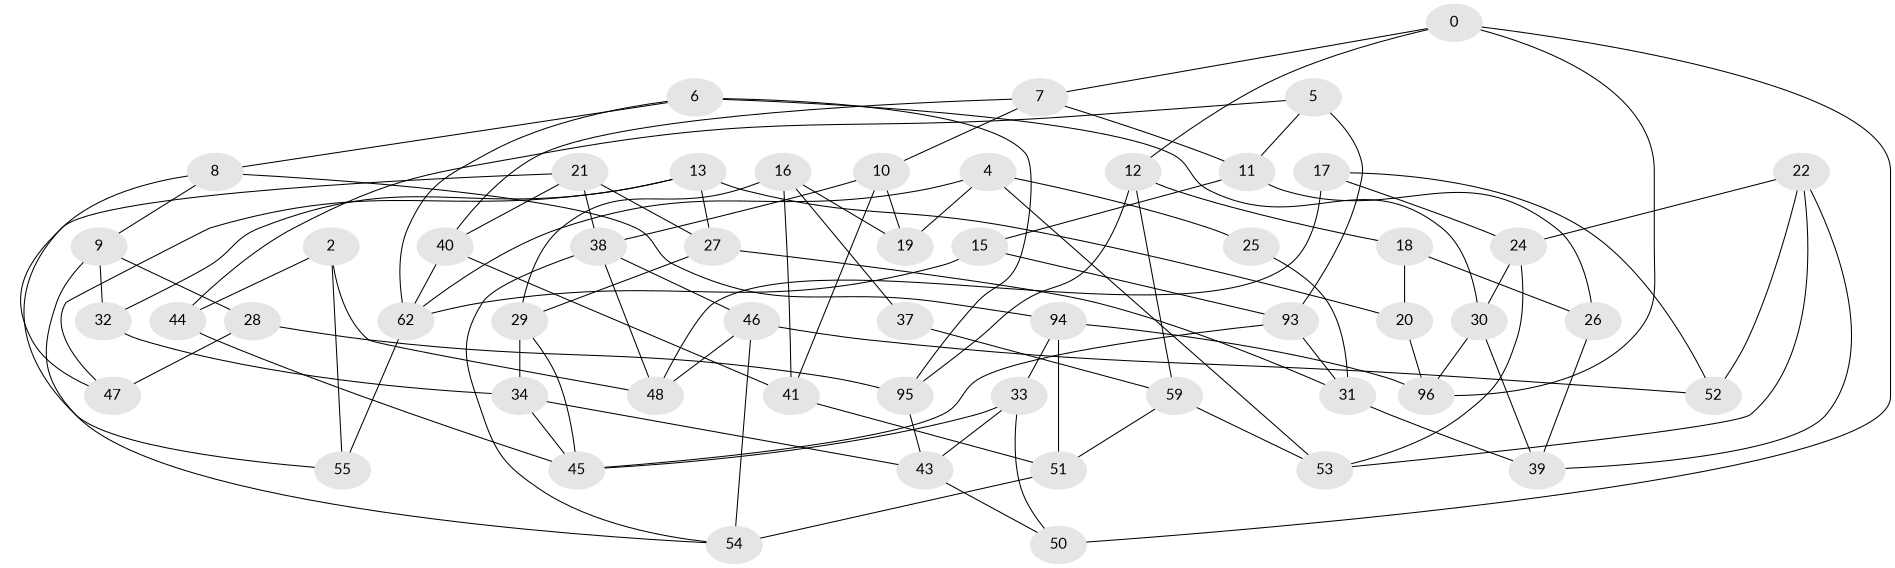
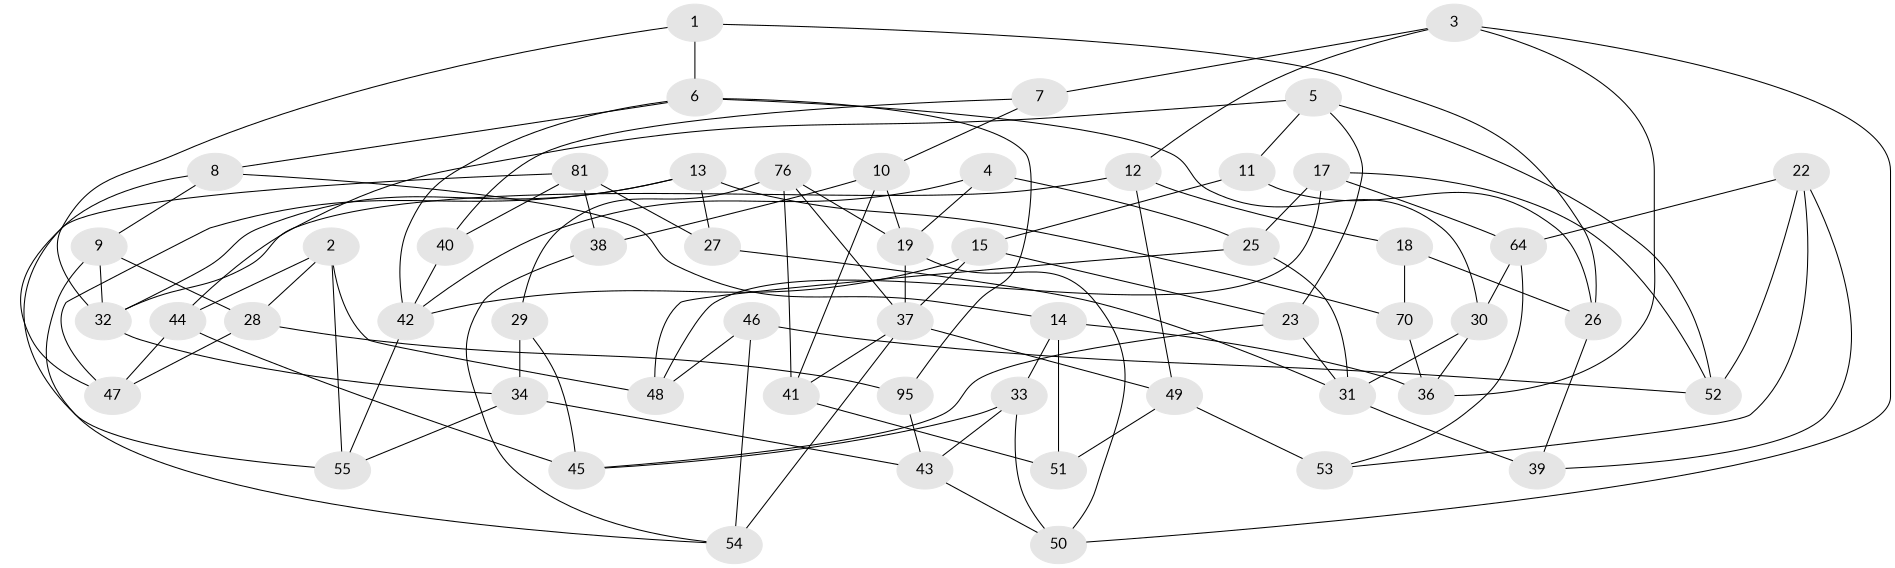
none -> (695, 23)
(1454, 23) -> (1454, 23)
(1145, 132) -> none
(580, 172) -> (580, 172)
(783, 172) -> (783, 172)
none -> (1576, 201)
none -> (1282, 214)
(1519, 247) -> (1519, 247)
(620, 283) -> none
none -> (292, 284)
(675, 284) -> none
none -> (905, 289)
none -> (936, 290)
(1025, 300) -> (378, 208)
(1141, 308) -> none
(625, 315) -> (911, 277)
none -> (1107, 320)
(406, 321) -> (406, 321)
(618, 321) -> (848, 359)
(1058, 321) -> (1058, 321)
(1291, 321) -> (1291, 321)
(1405, 321) -> (1405, 321)
none -> (145, 359)
(1175, 396) -> (1175, 396)
(1426, 396) -> (1426, 396)
(1509, 398) -> (1409, 361)
(548, 433) -> (431, 433)
(896, 508) -> (820, 433)
